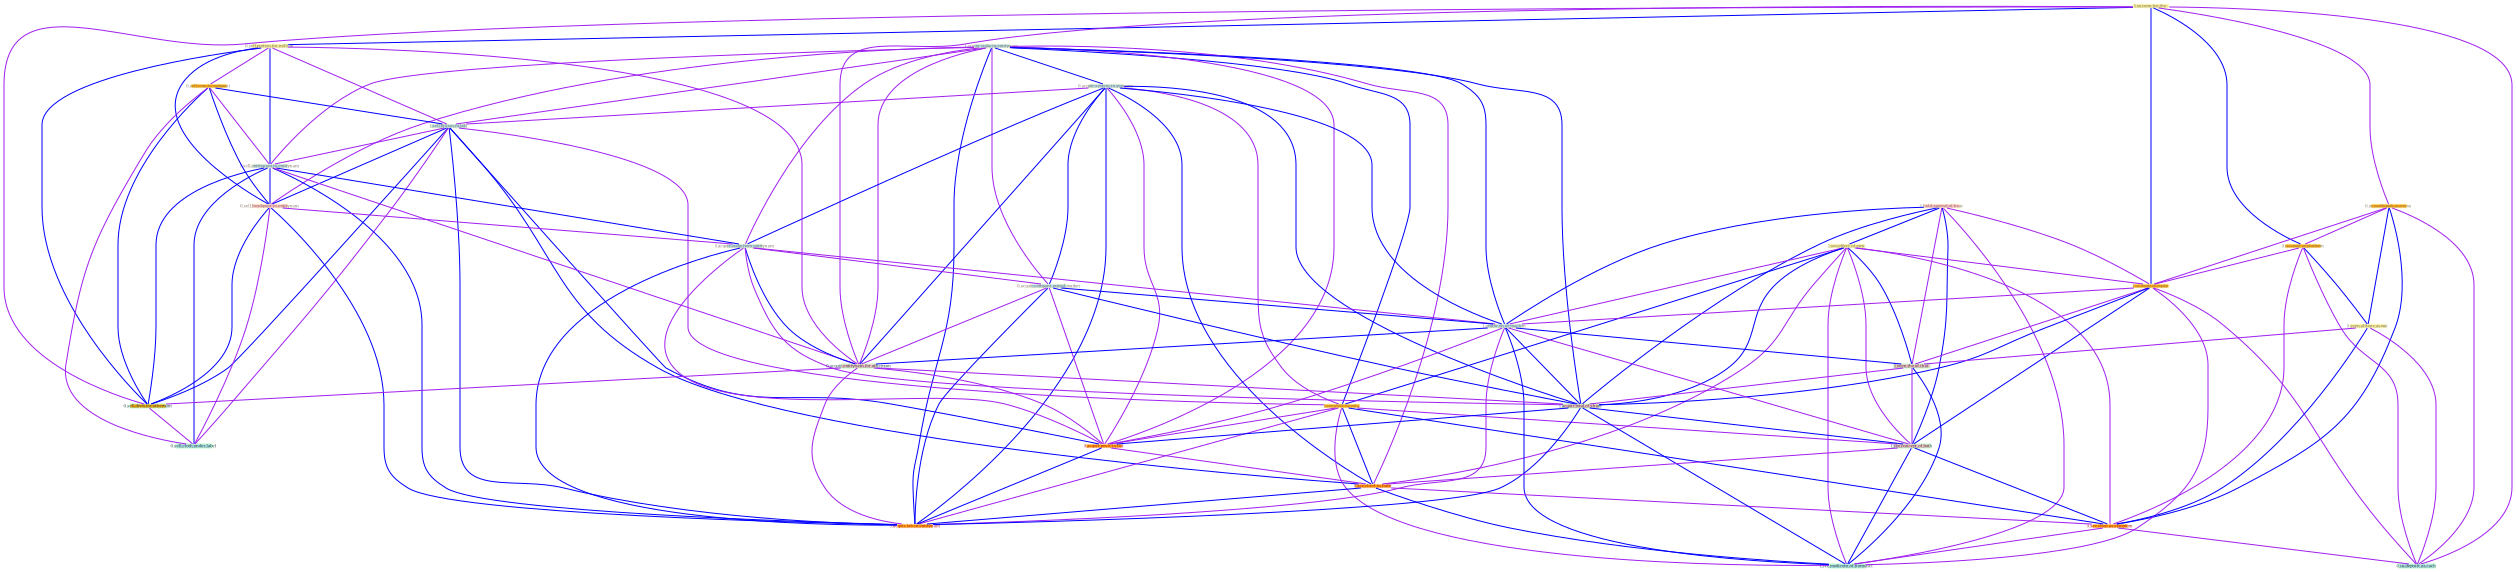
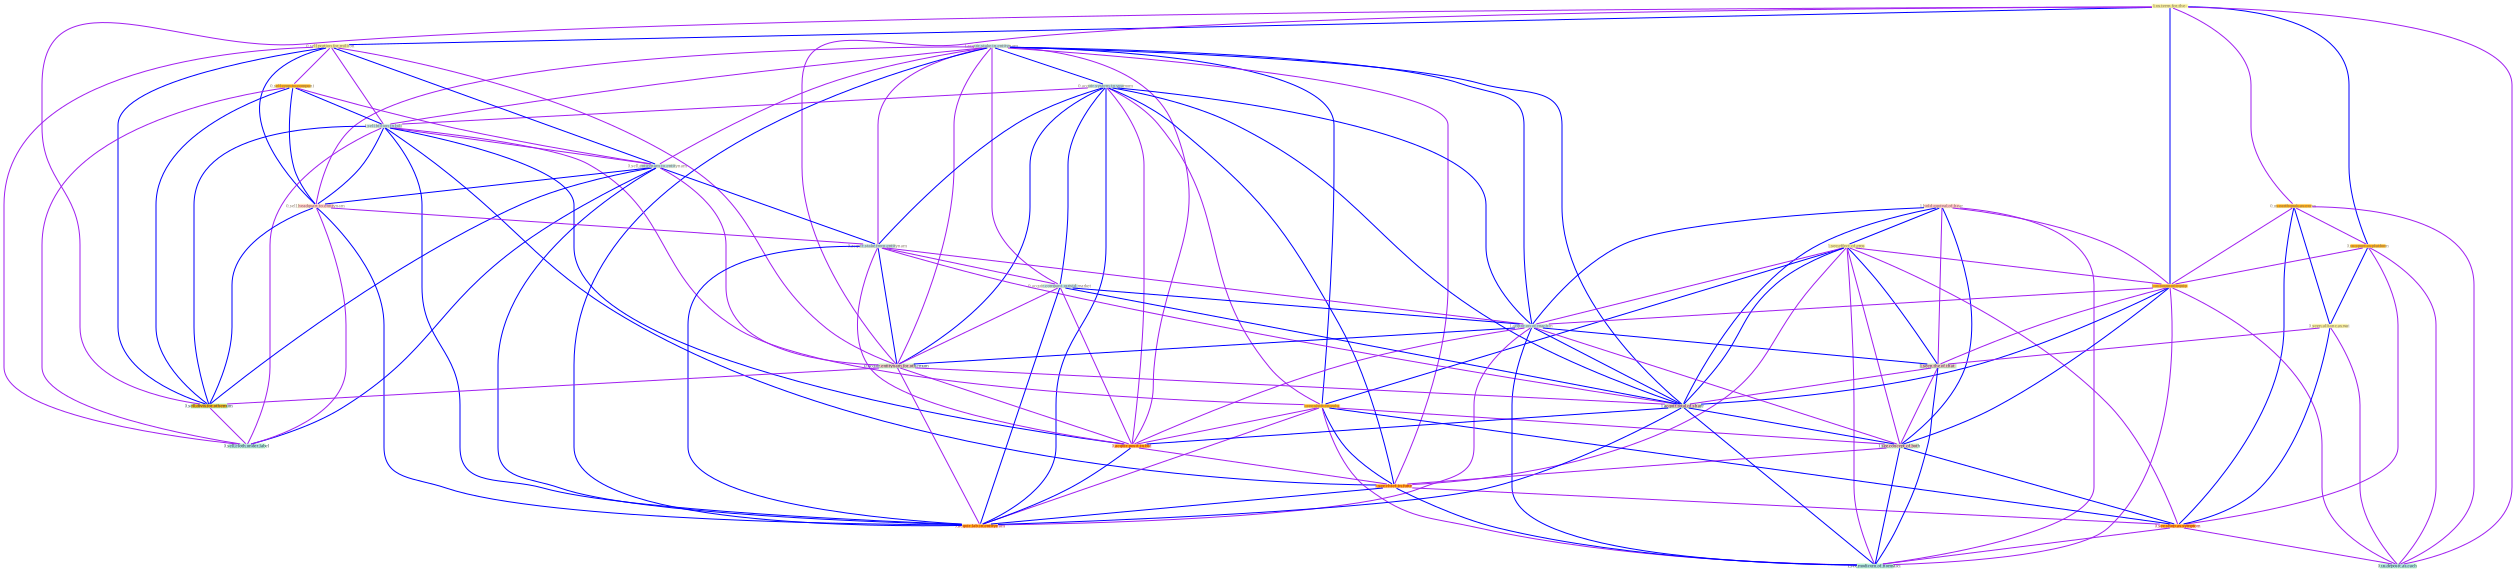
none -> (4, 224)
